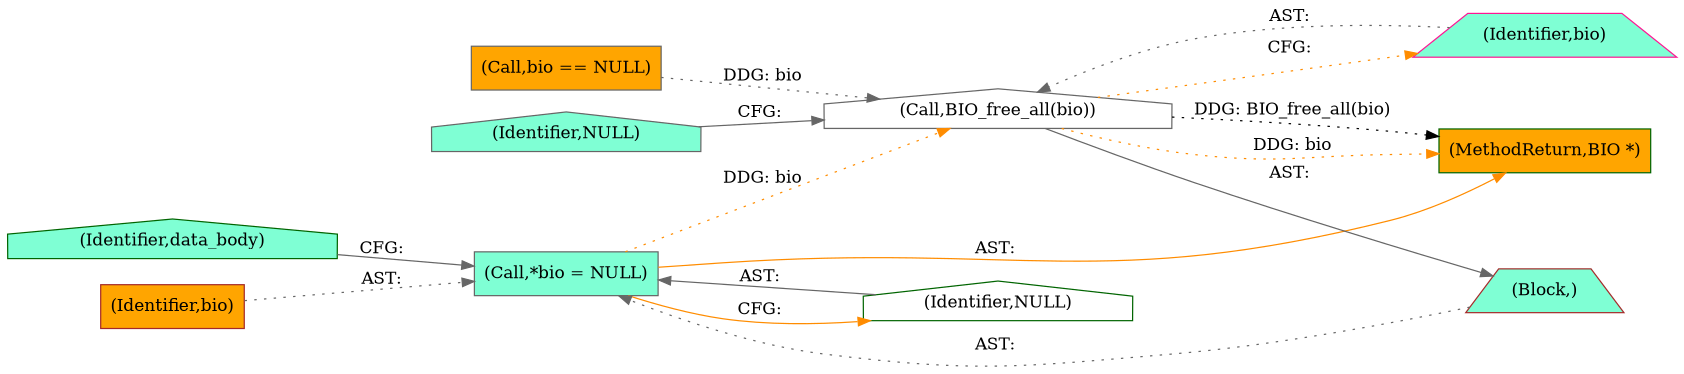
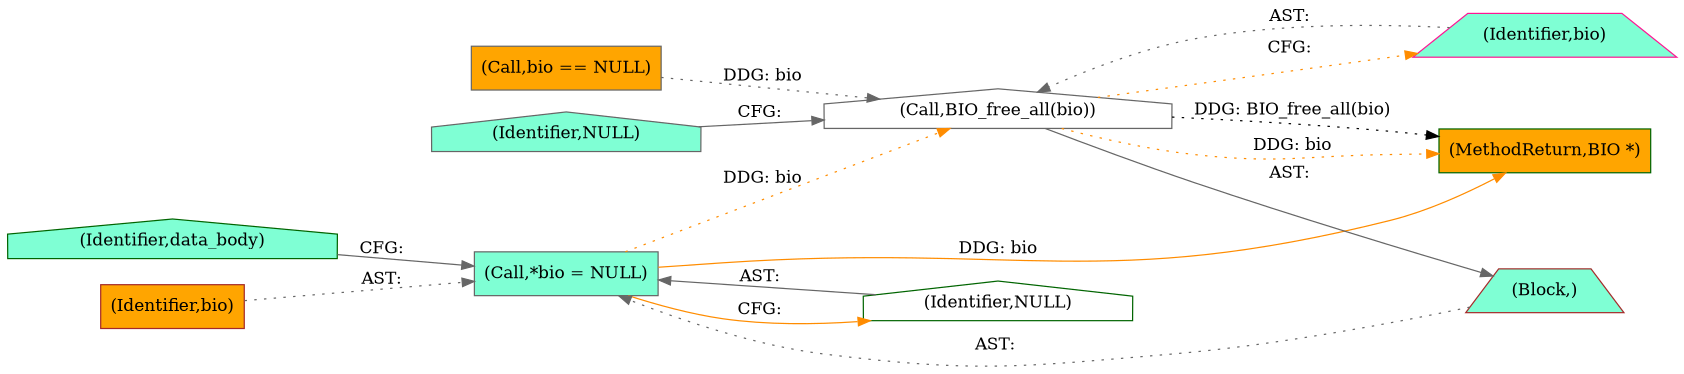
(998, 249) -> (998, 249)
